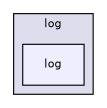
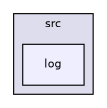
(53, 24) -> (53, 24)
